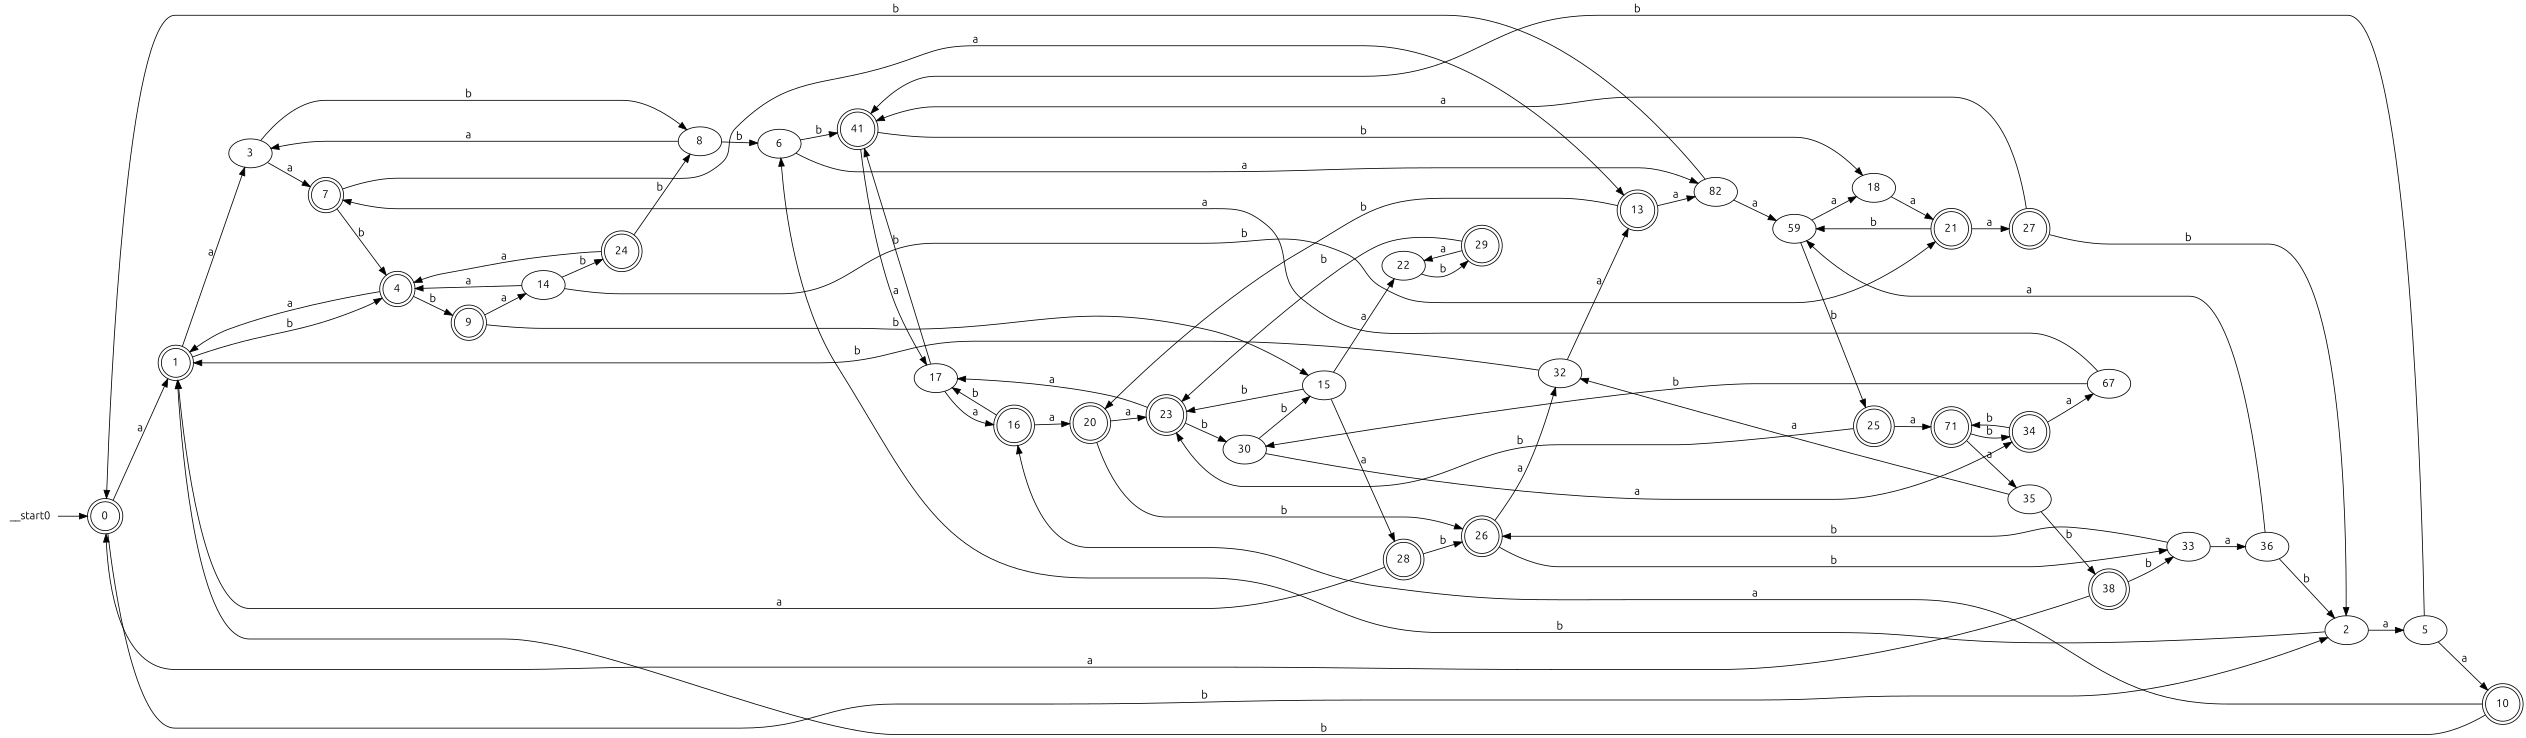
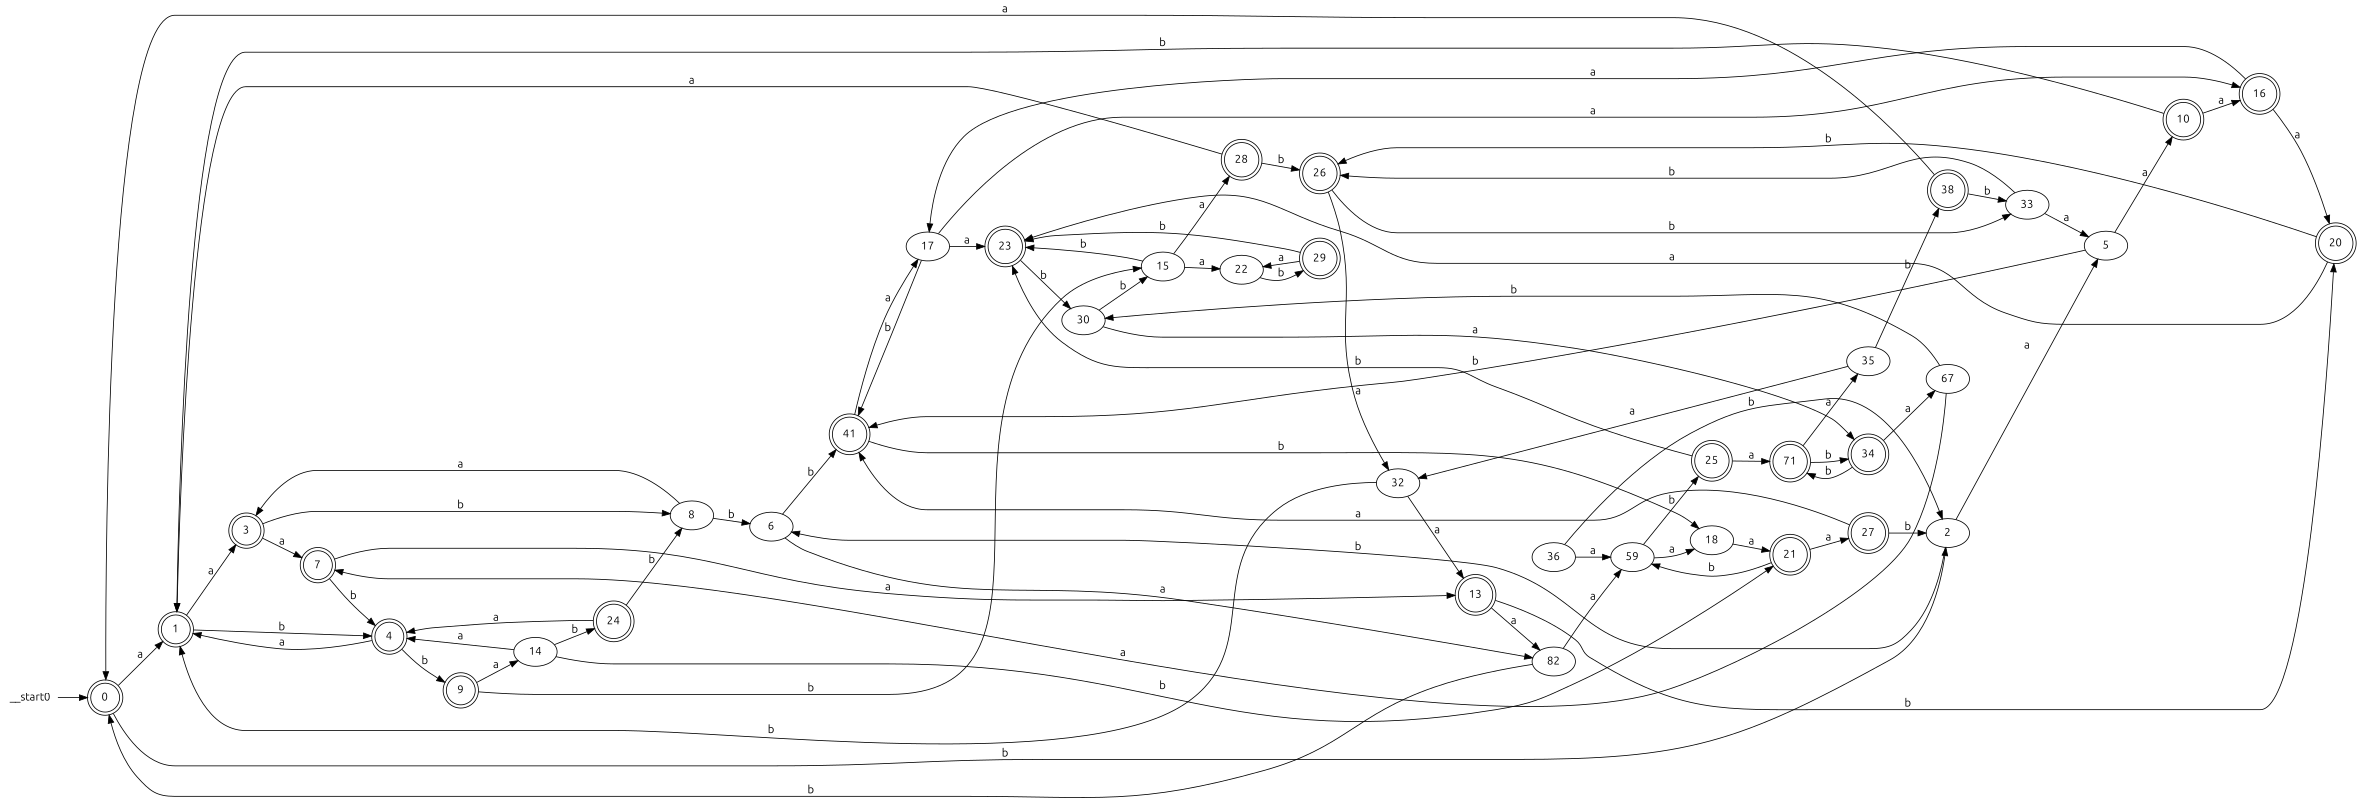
(250, 153) -> (246, 531)
(1058, 387) -> (963, 246)
(976, 394) -> (1593, 73)
(2224, 547) -> (2063, 223)
